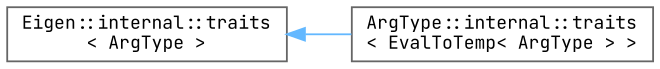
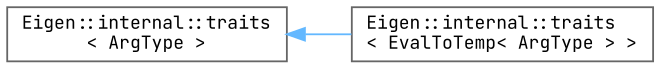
(502, 34) -> (502, 34)
